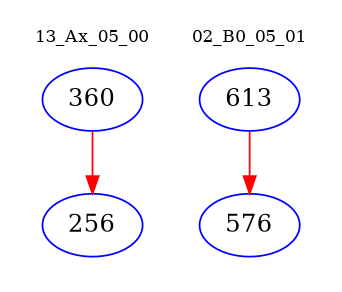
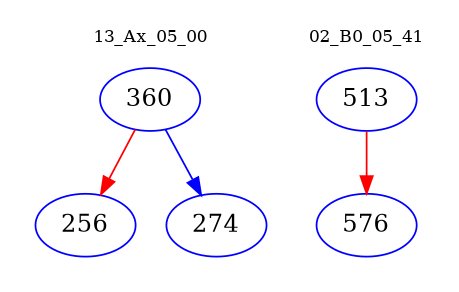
(250, 38) -> (367, 38)
(250, 100) -> (367, 100)
none -> (216, 225)
